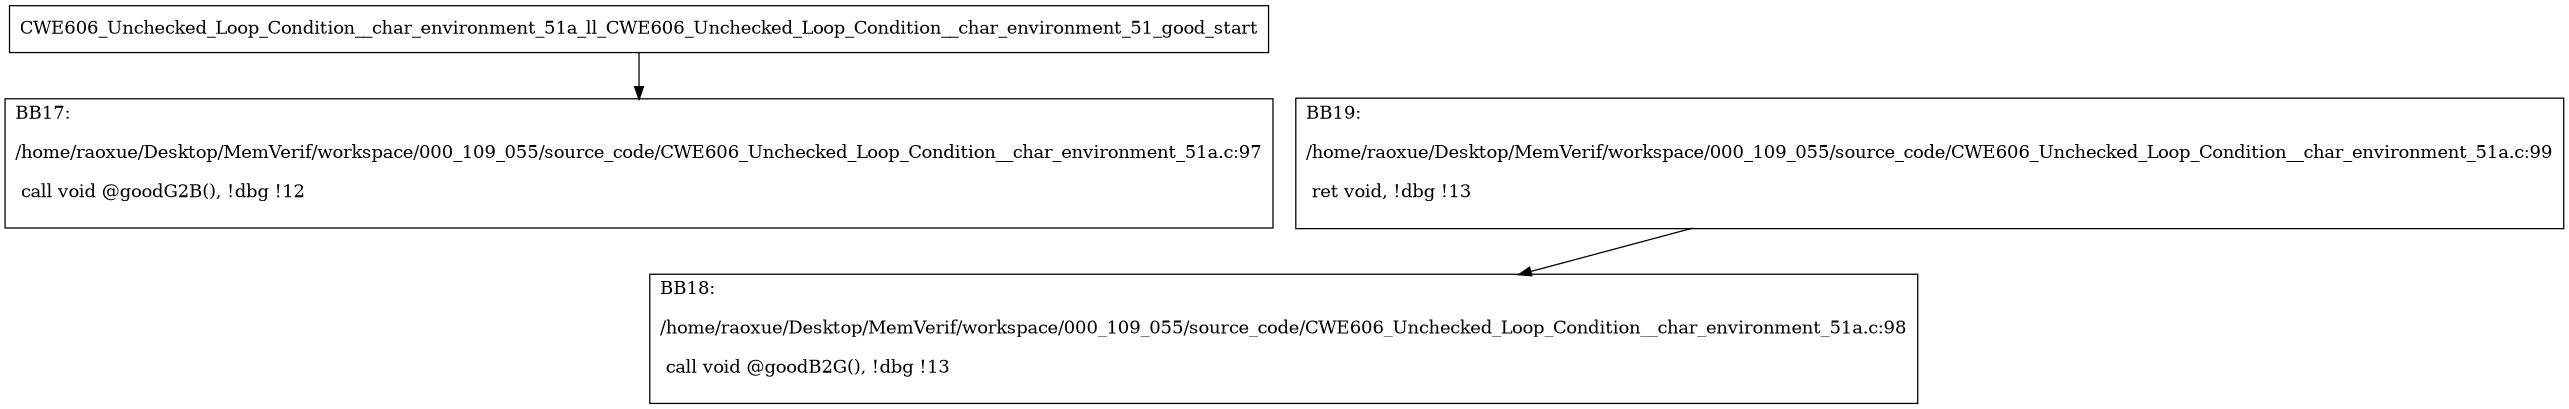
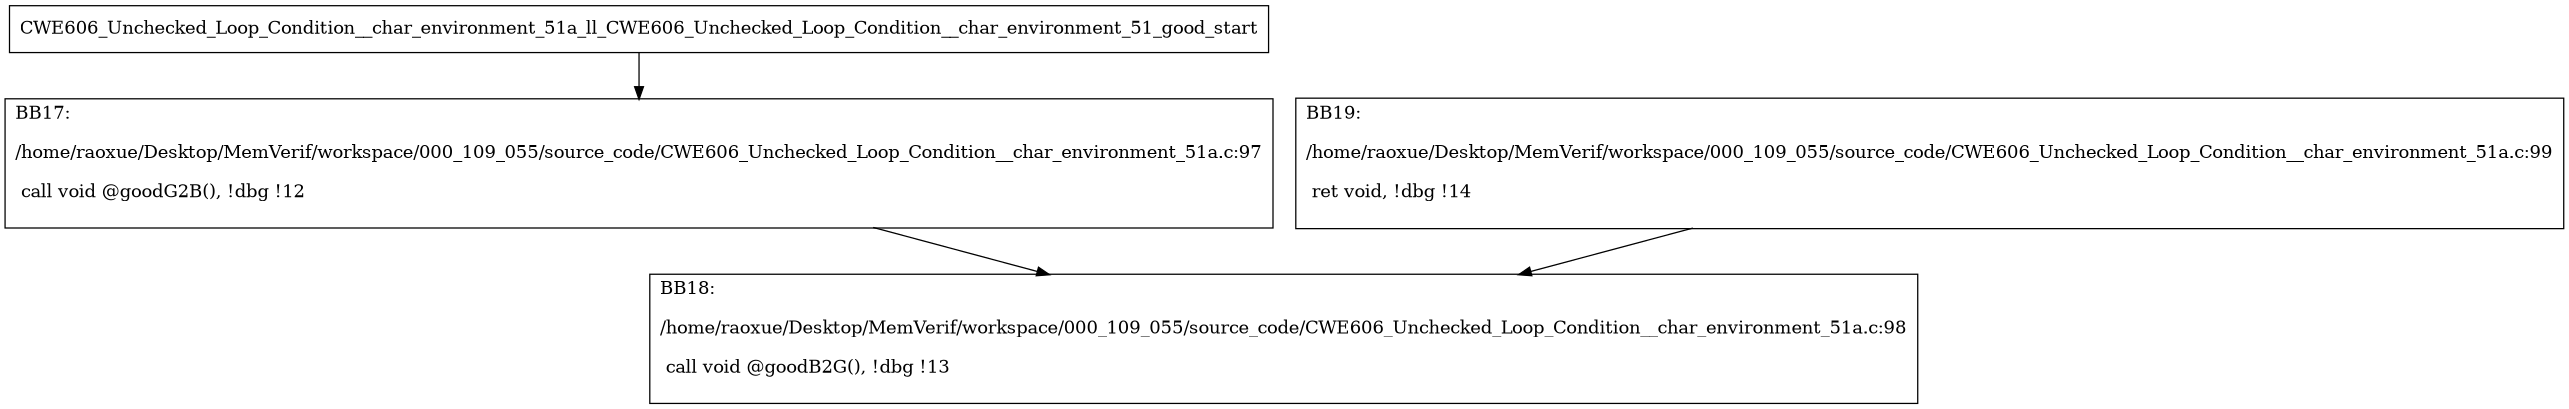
(1389, 192) -> (1389, 192)
none -> (955, 249)
